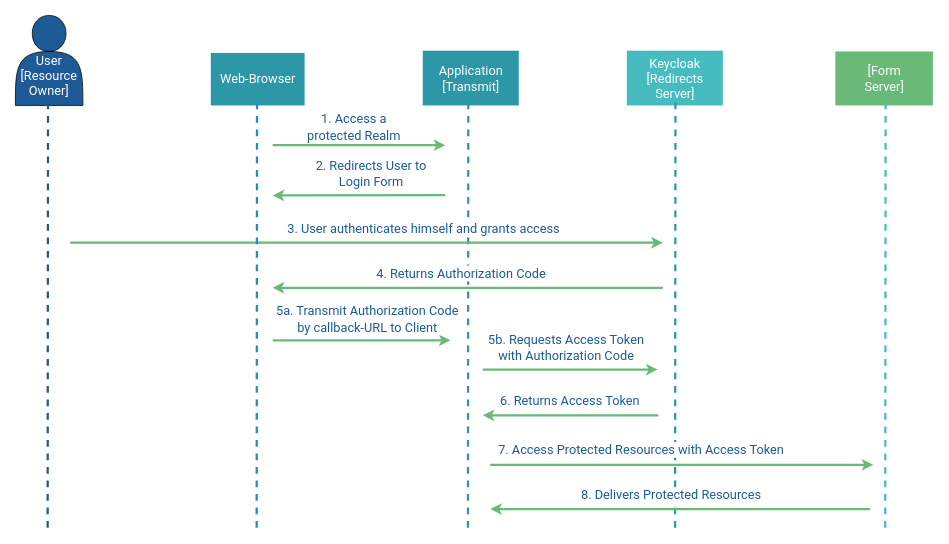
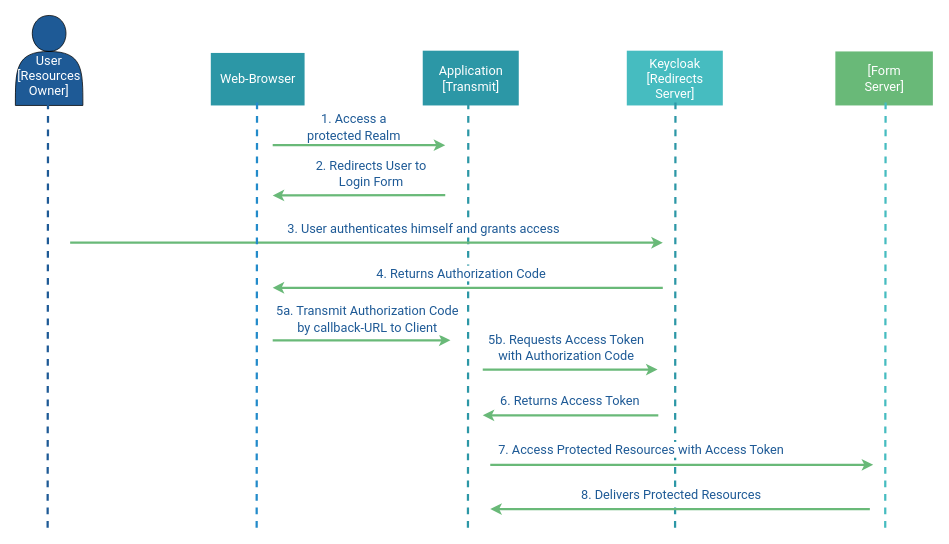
(49, 60) -> (49, 60)
